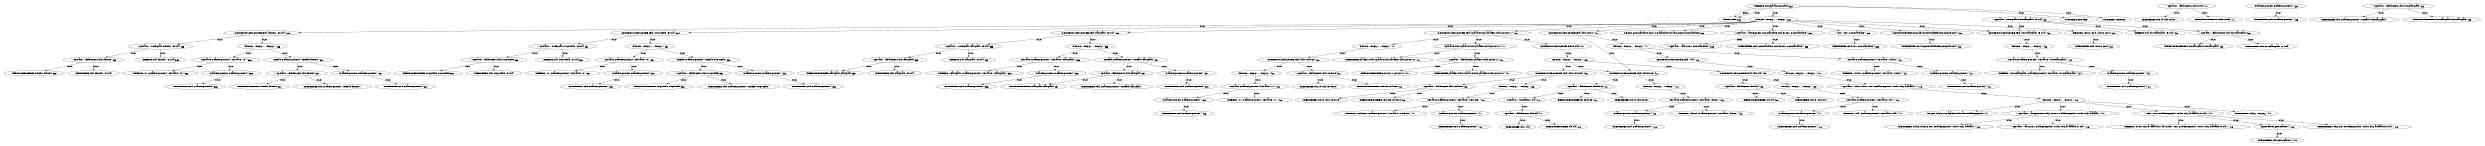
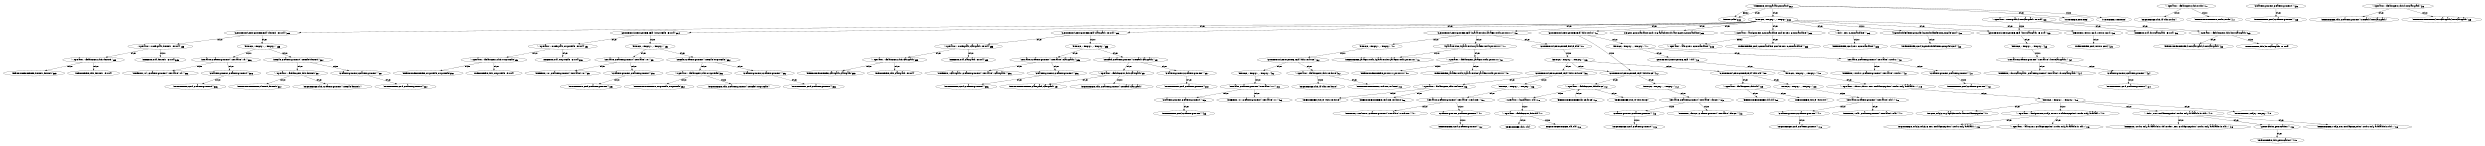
(1584, 93) -> (1576, 93)
